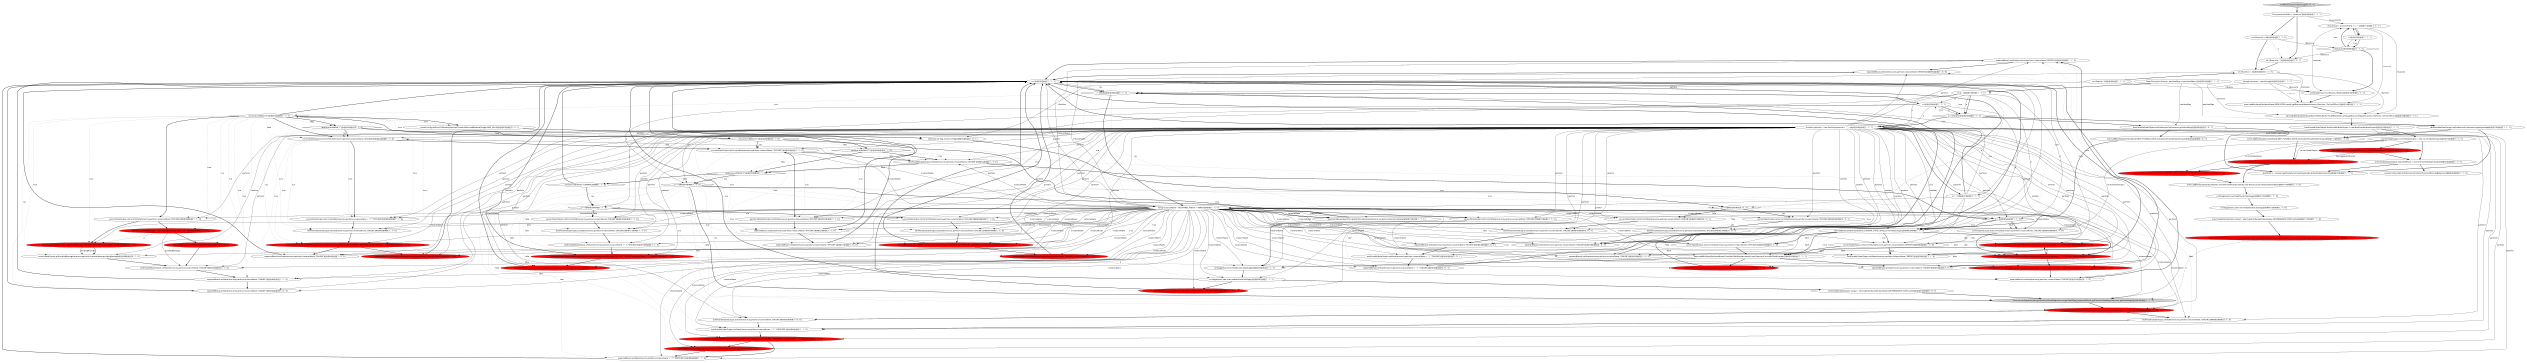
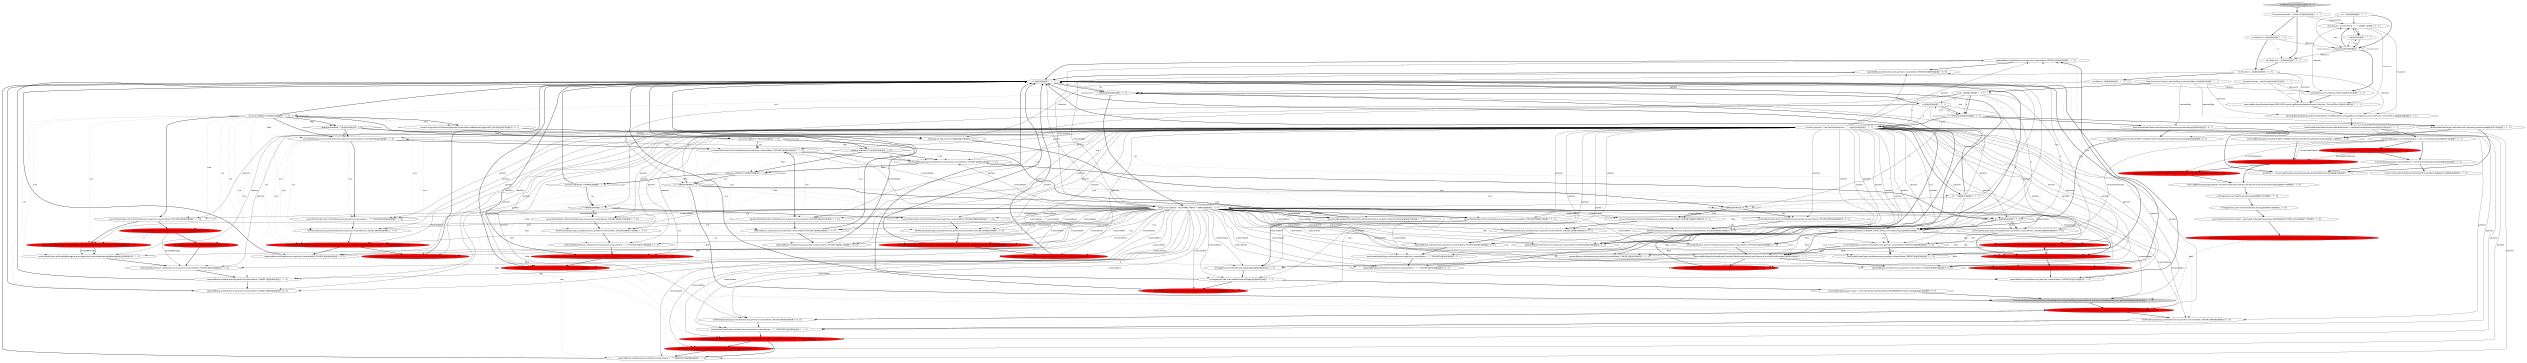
none -> (2354, 15)
(2179, 76) -> (2180, 76)
(1989, 154) -> (1168, 192)
none -> (1865, 181)
